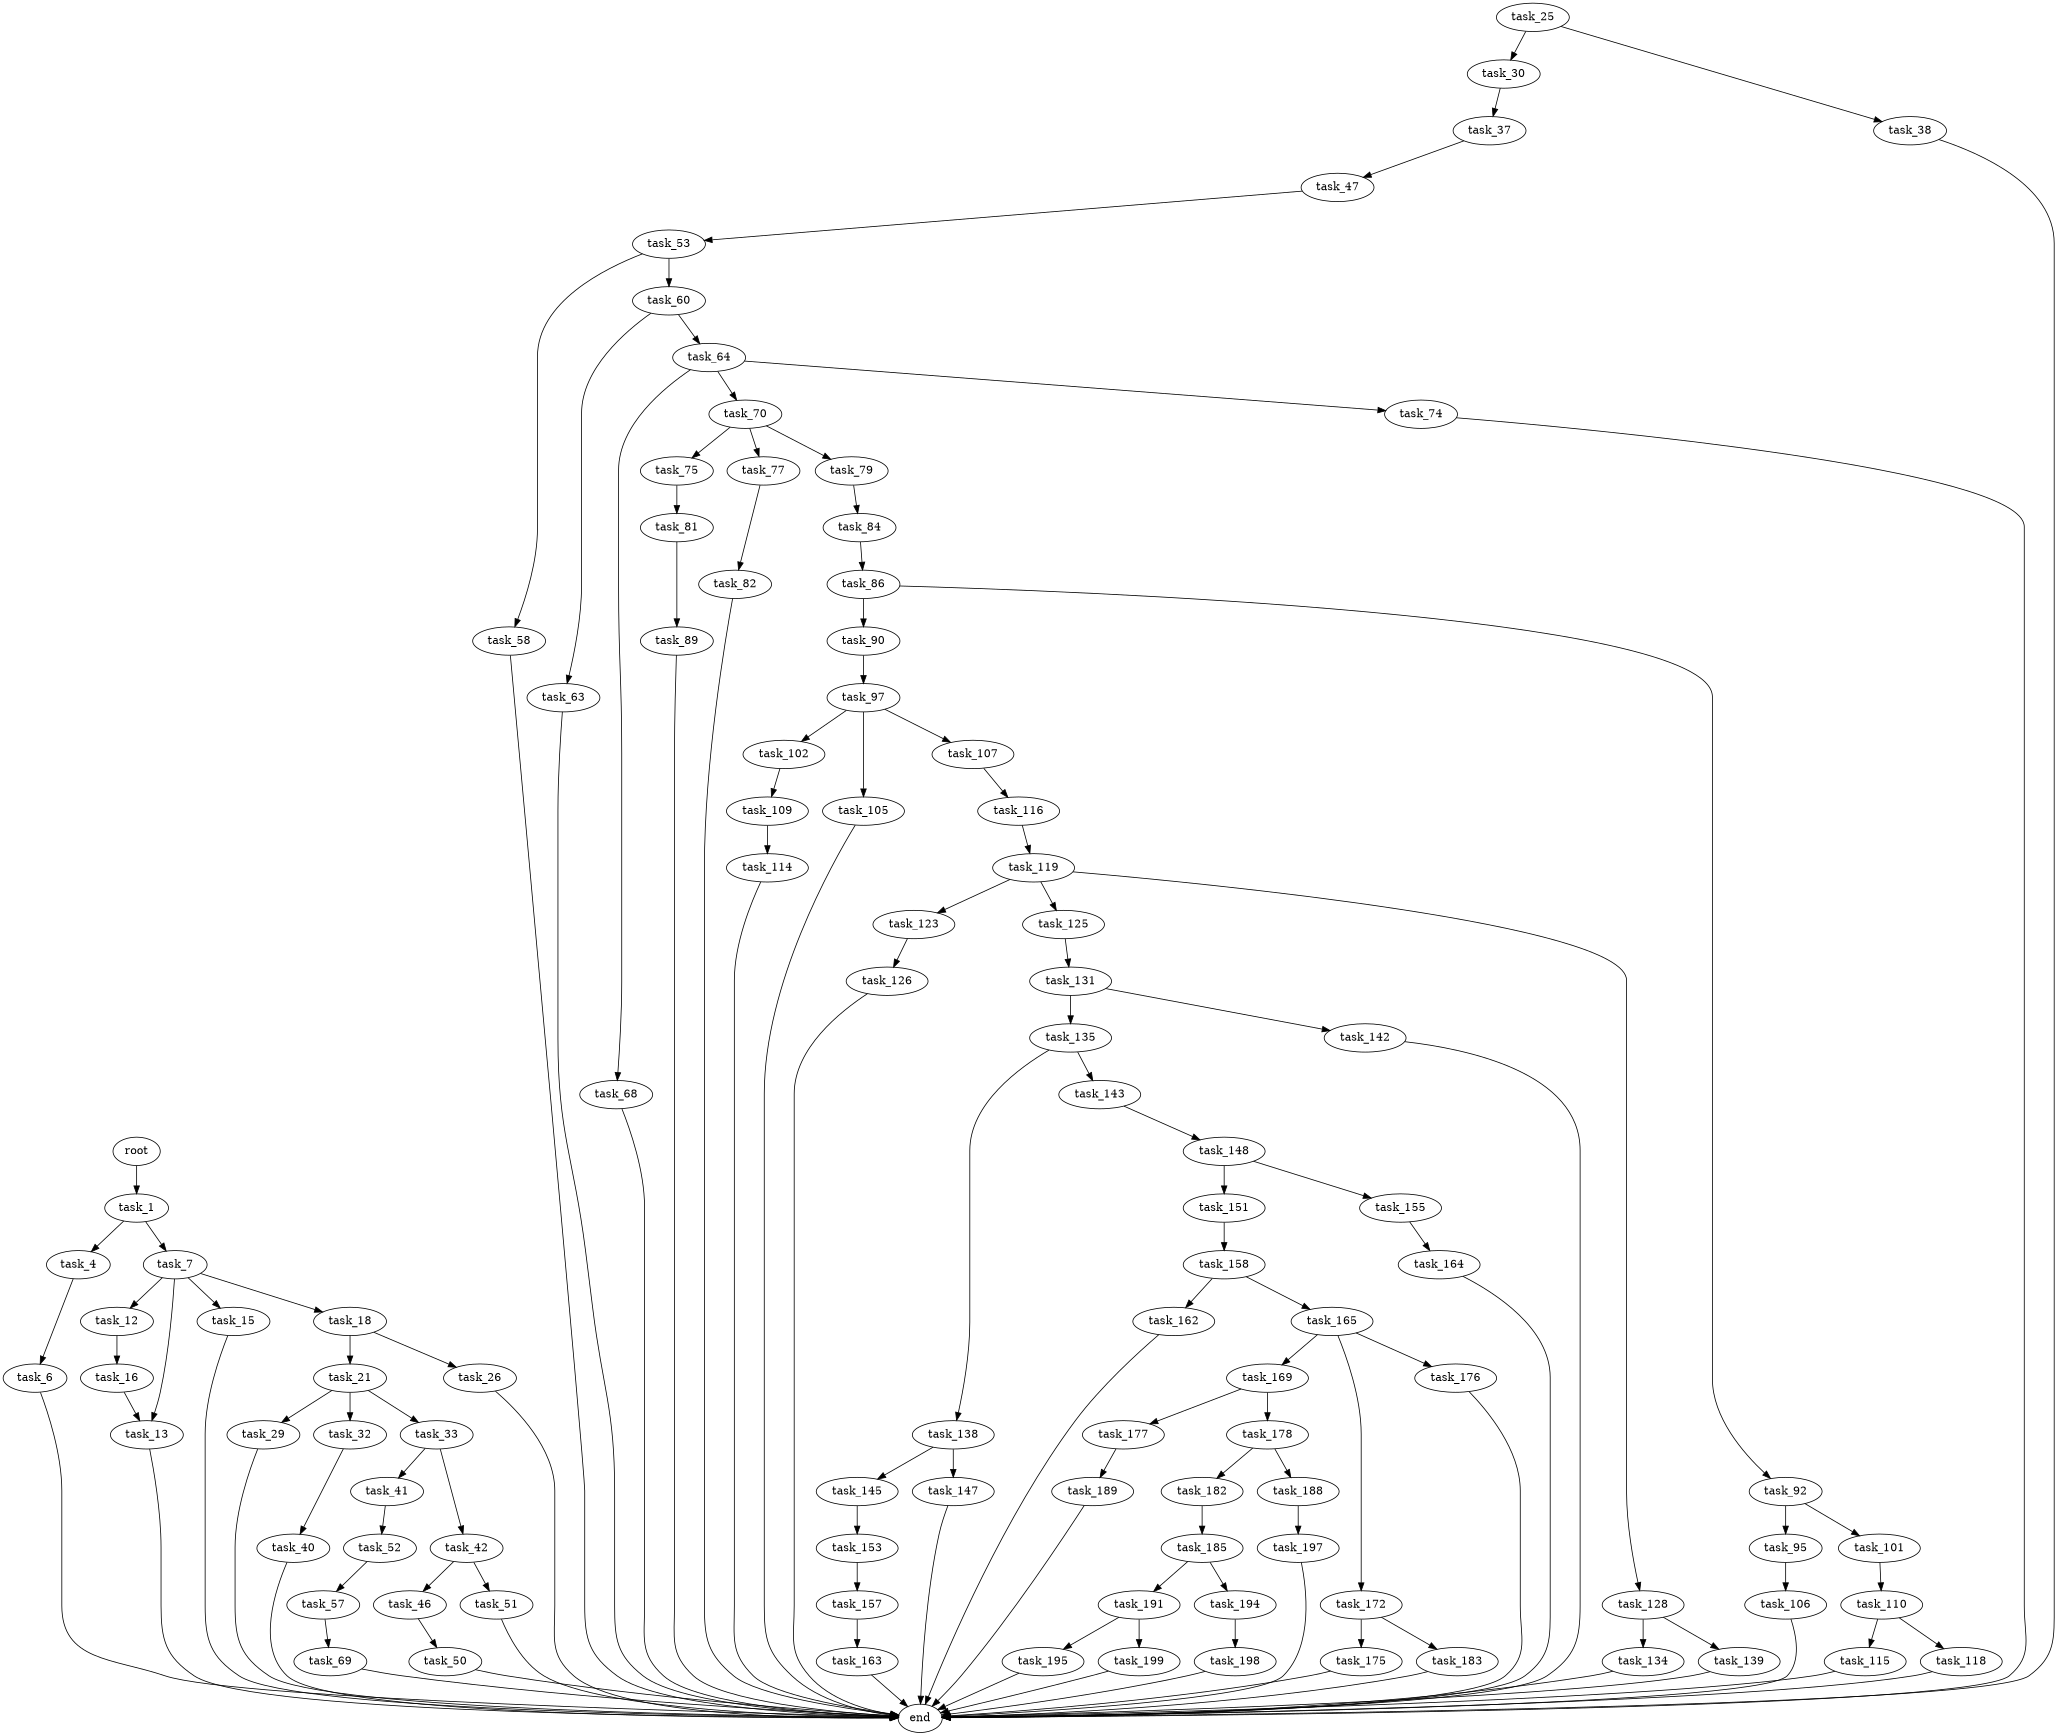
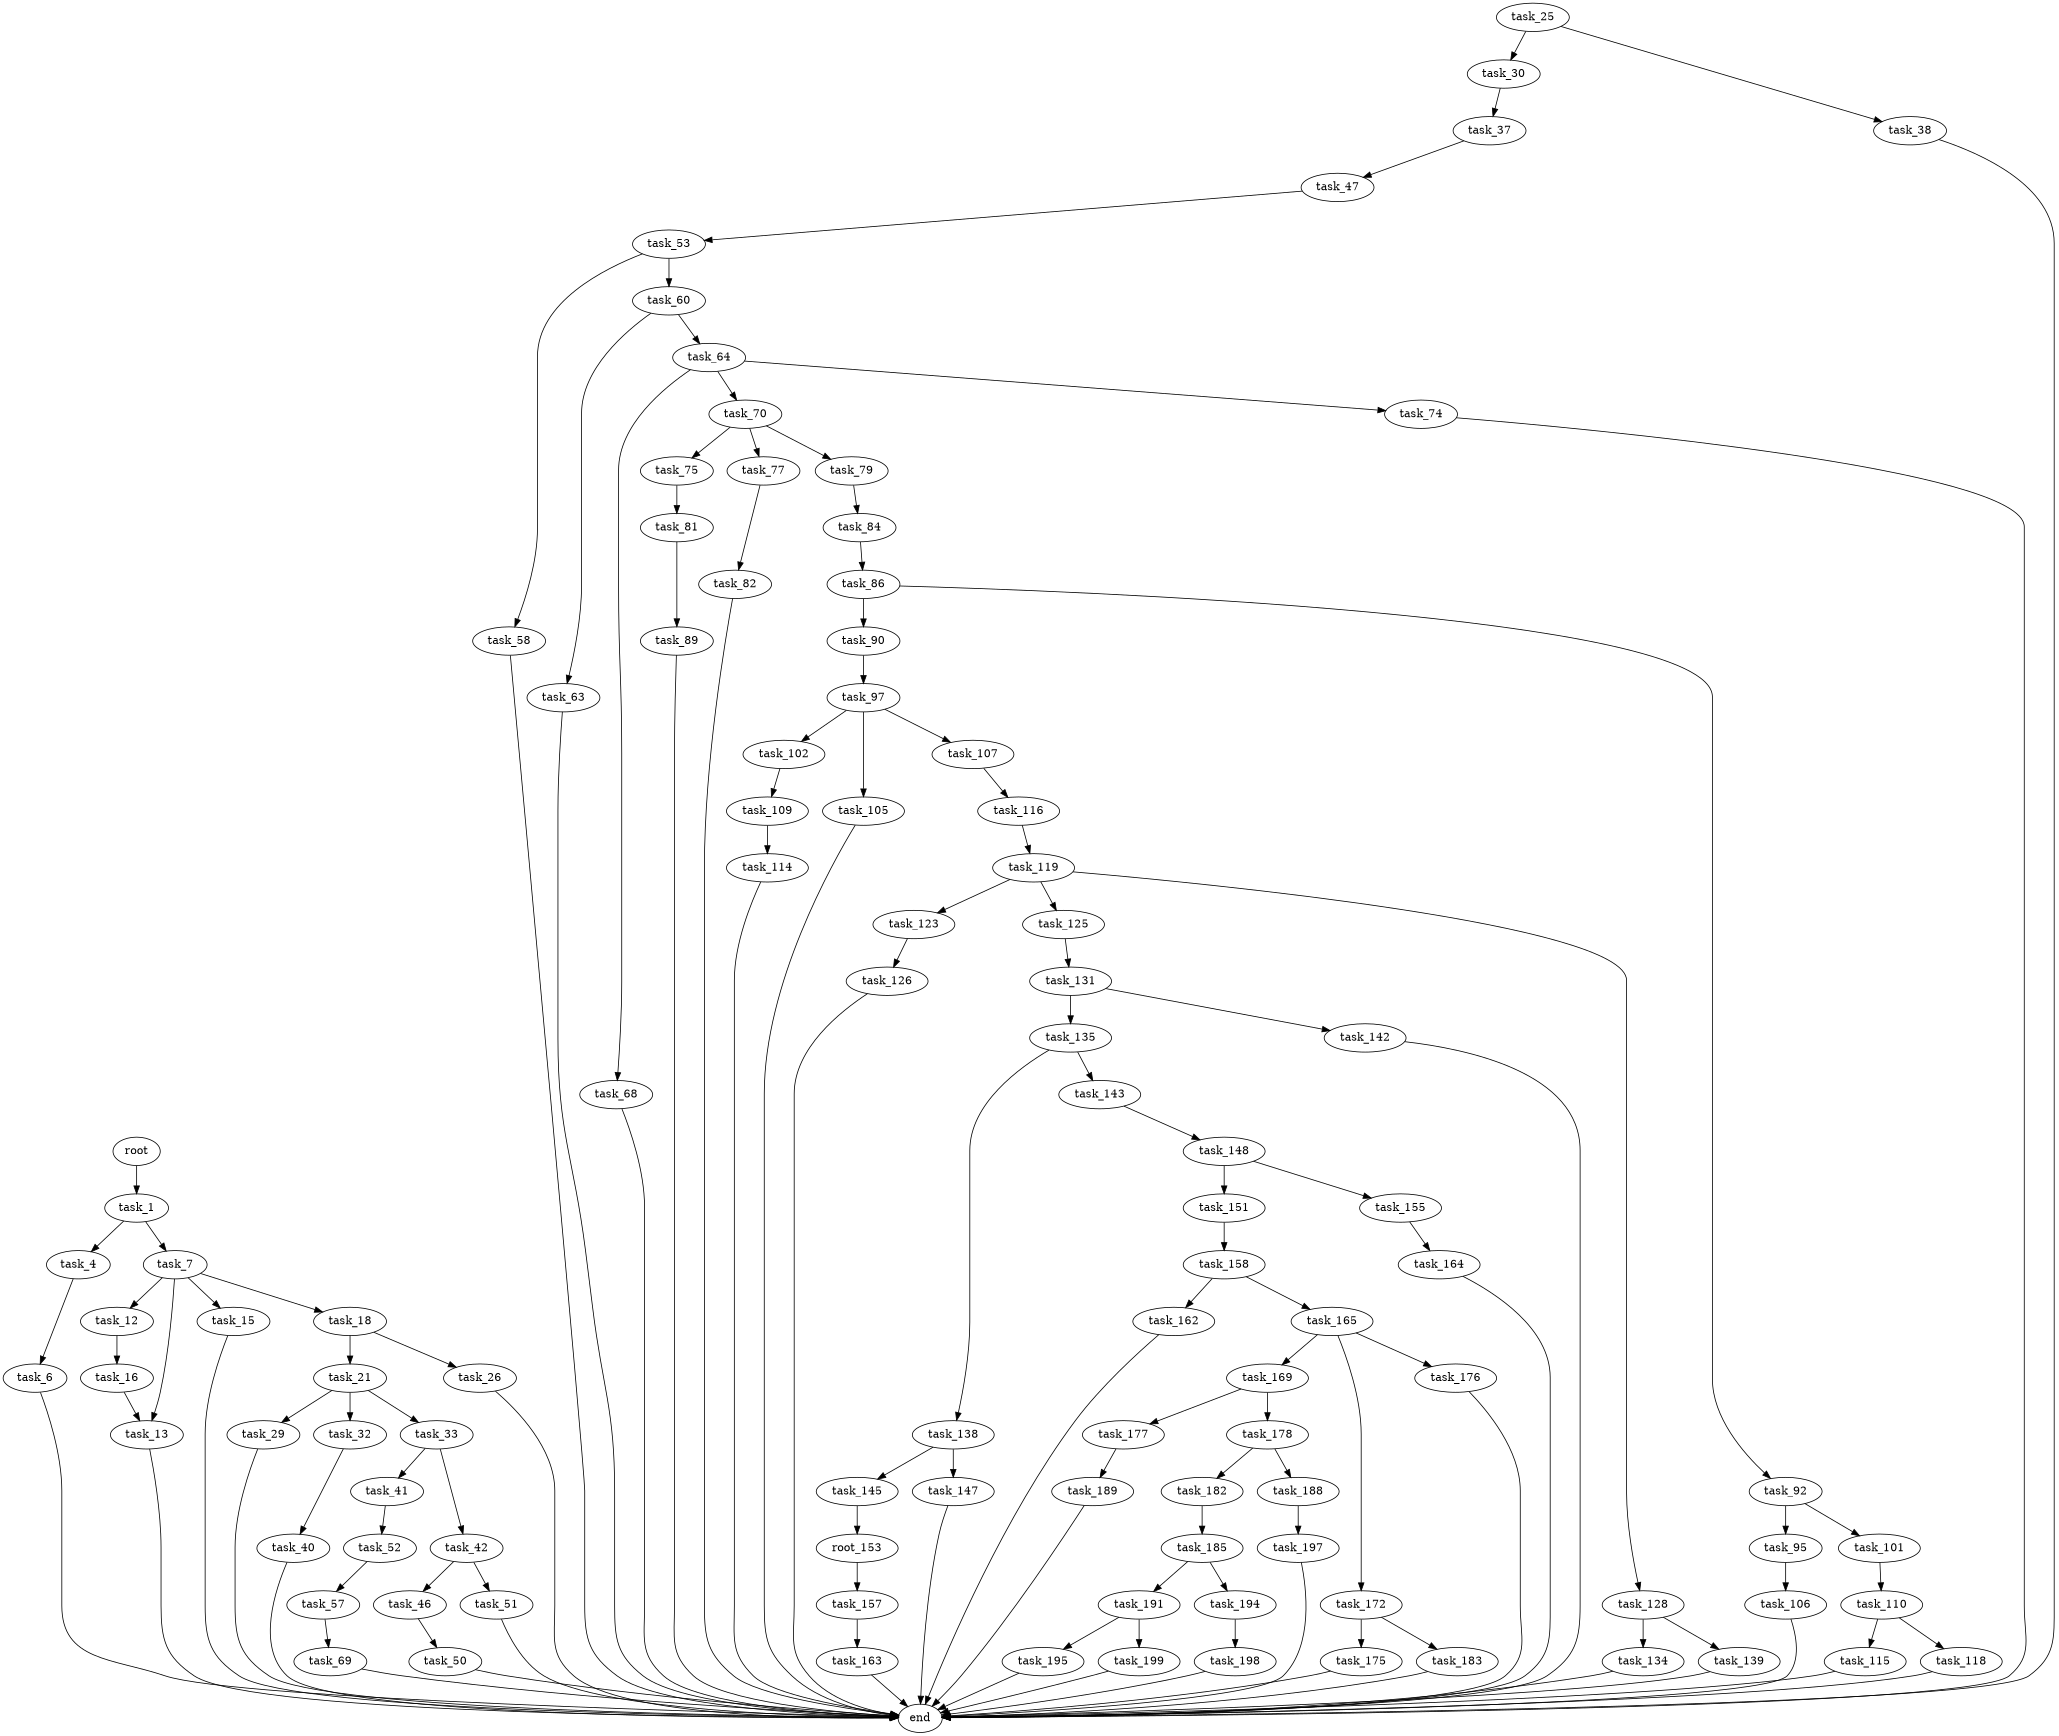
(857, 1548) -> (857, 1548)
